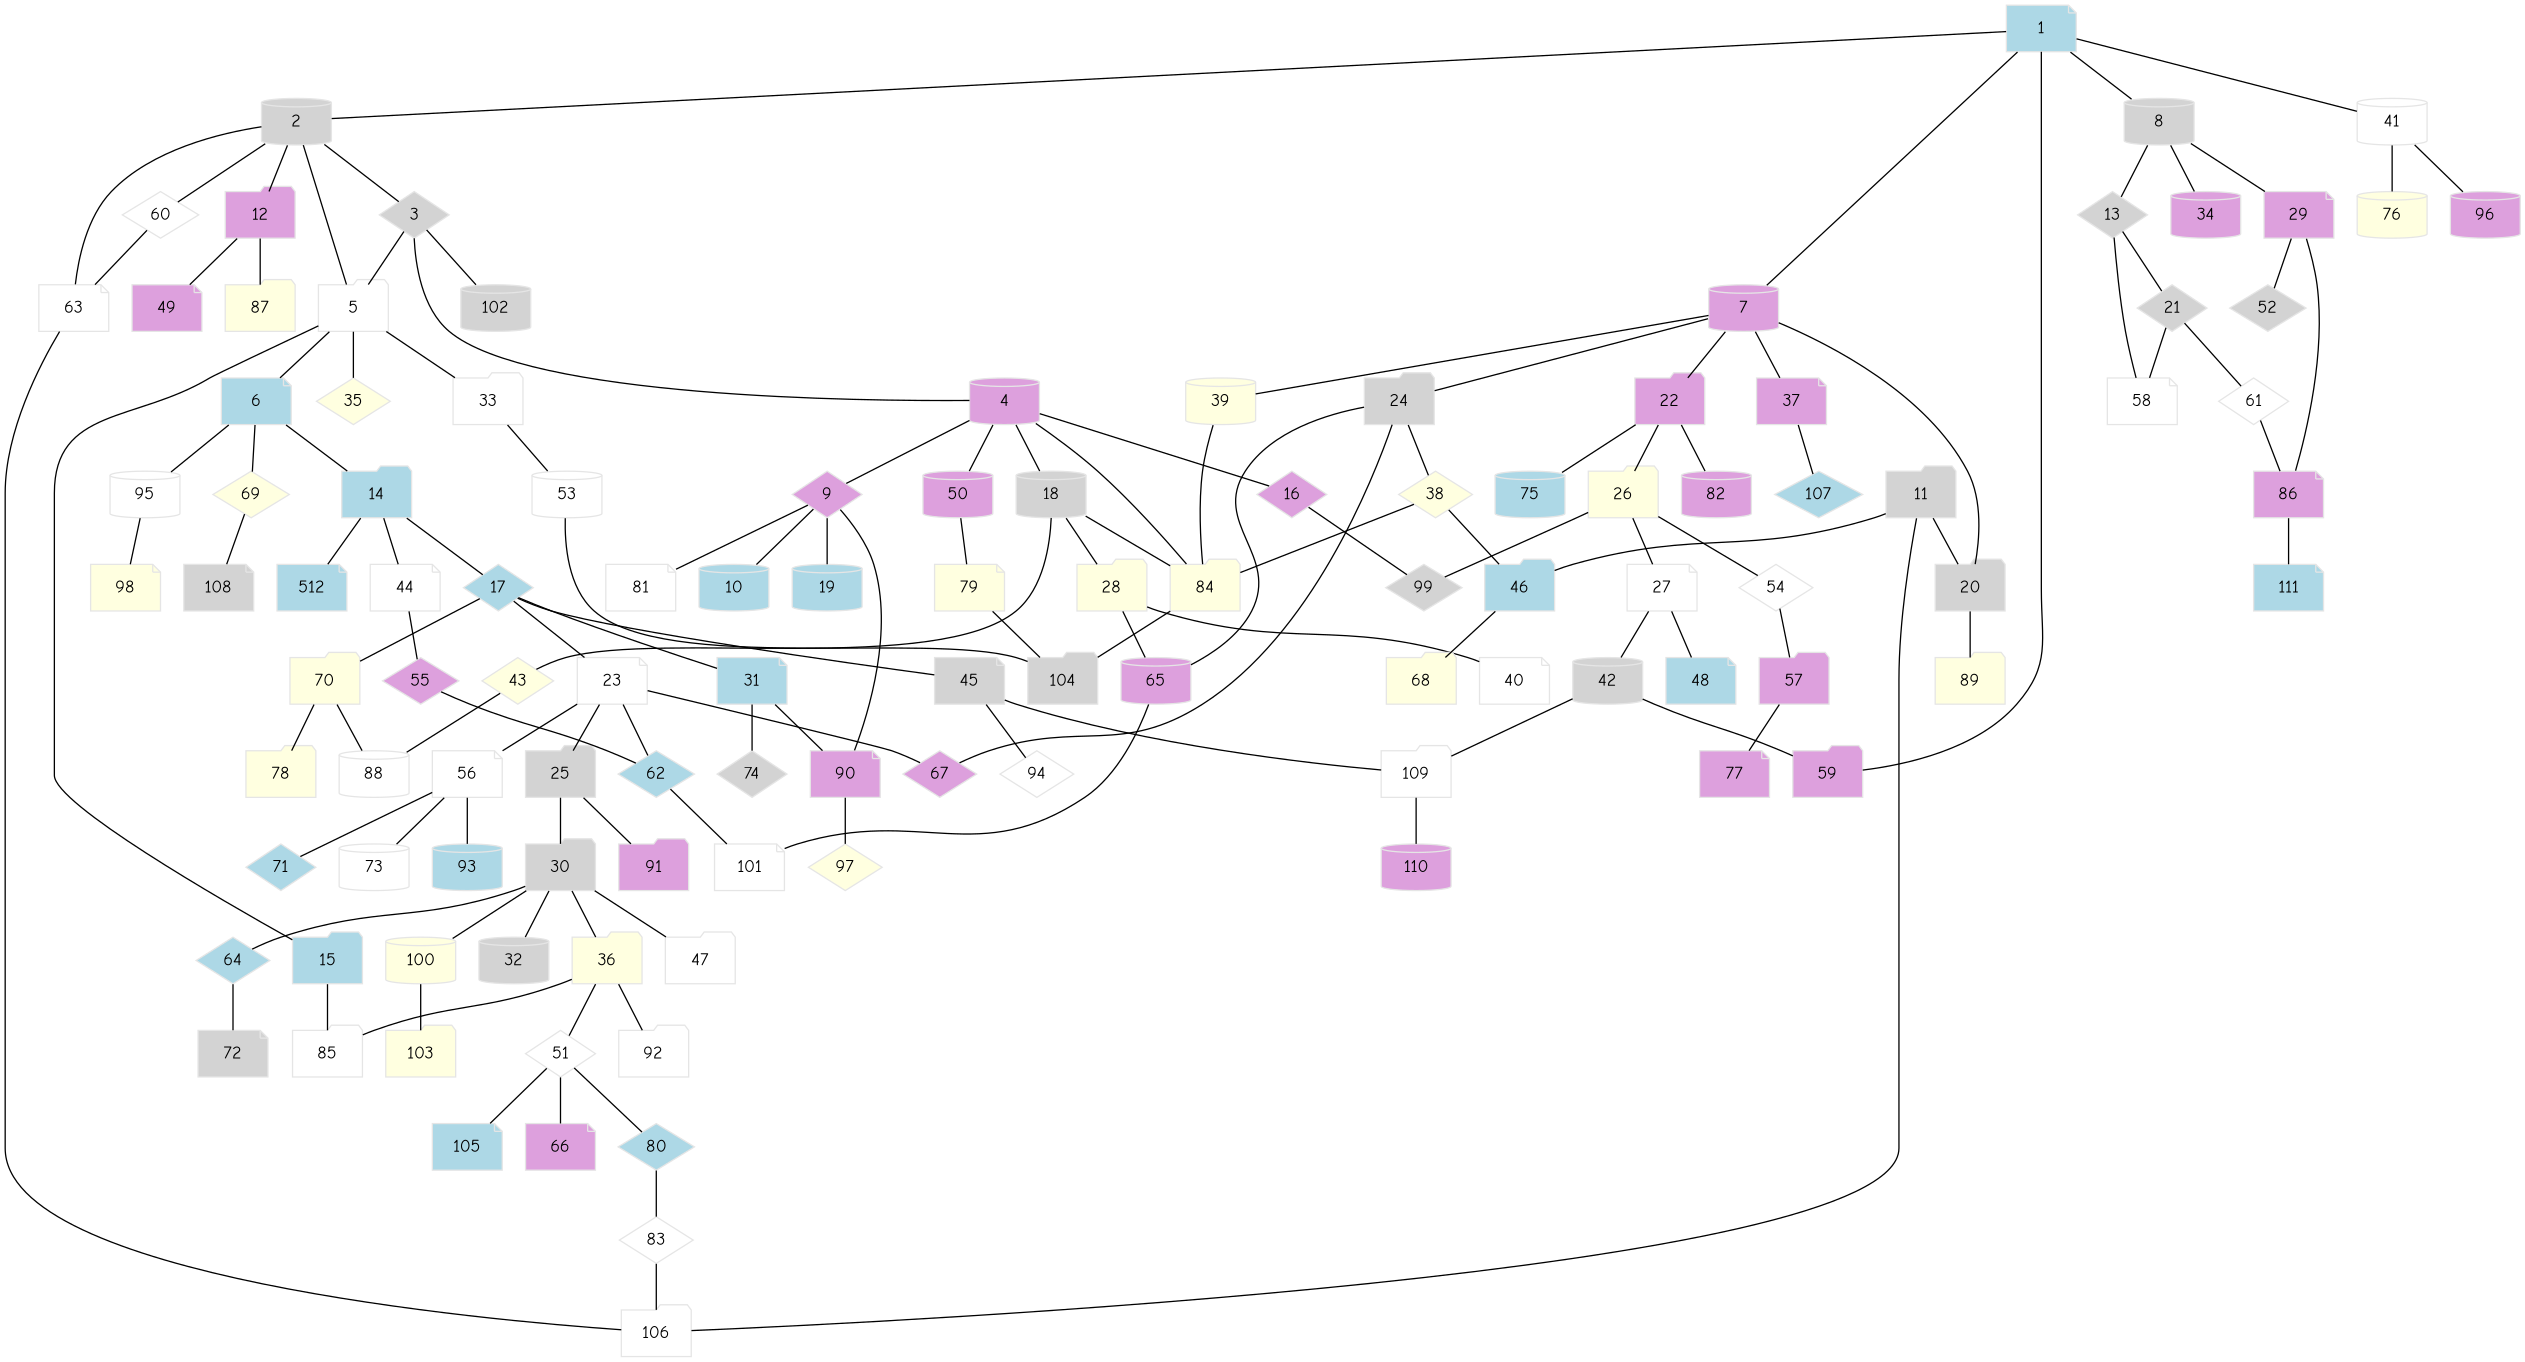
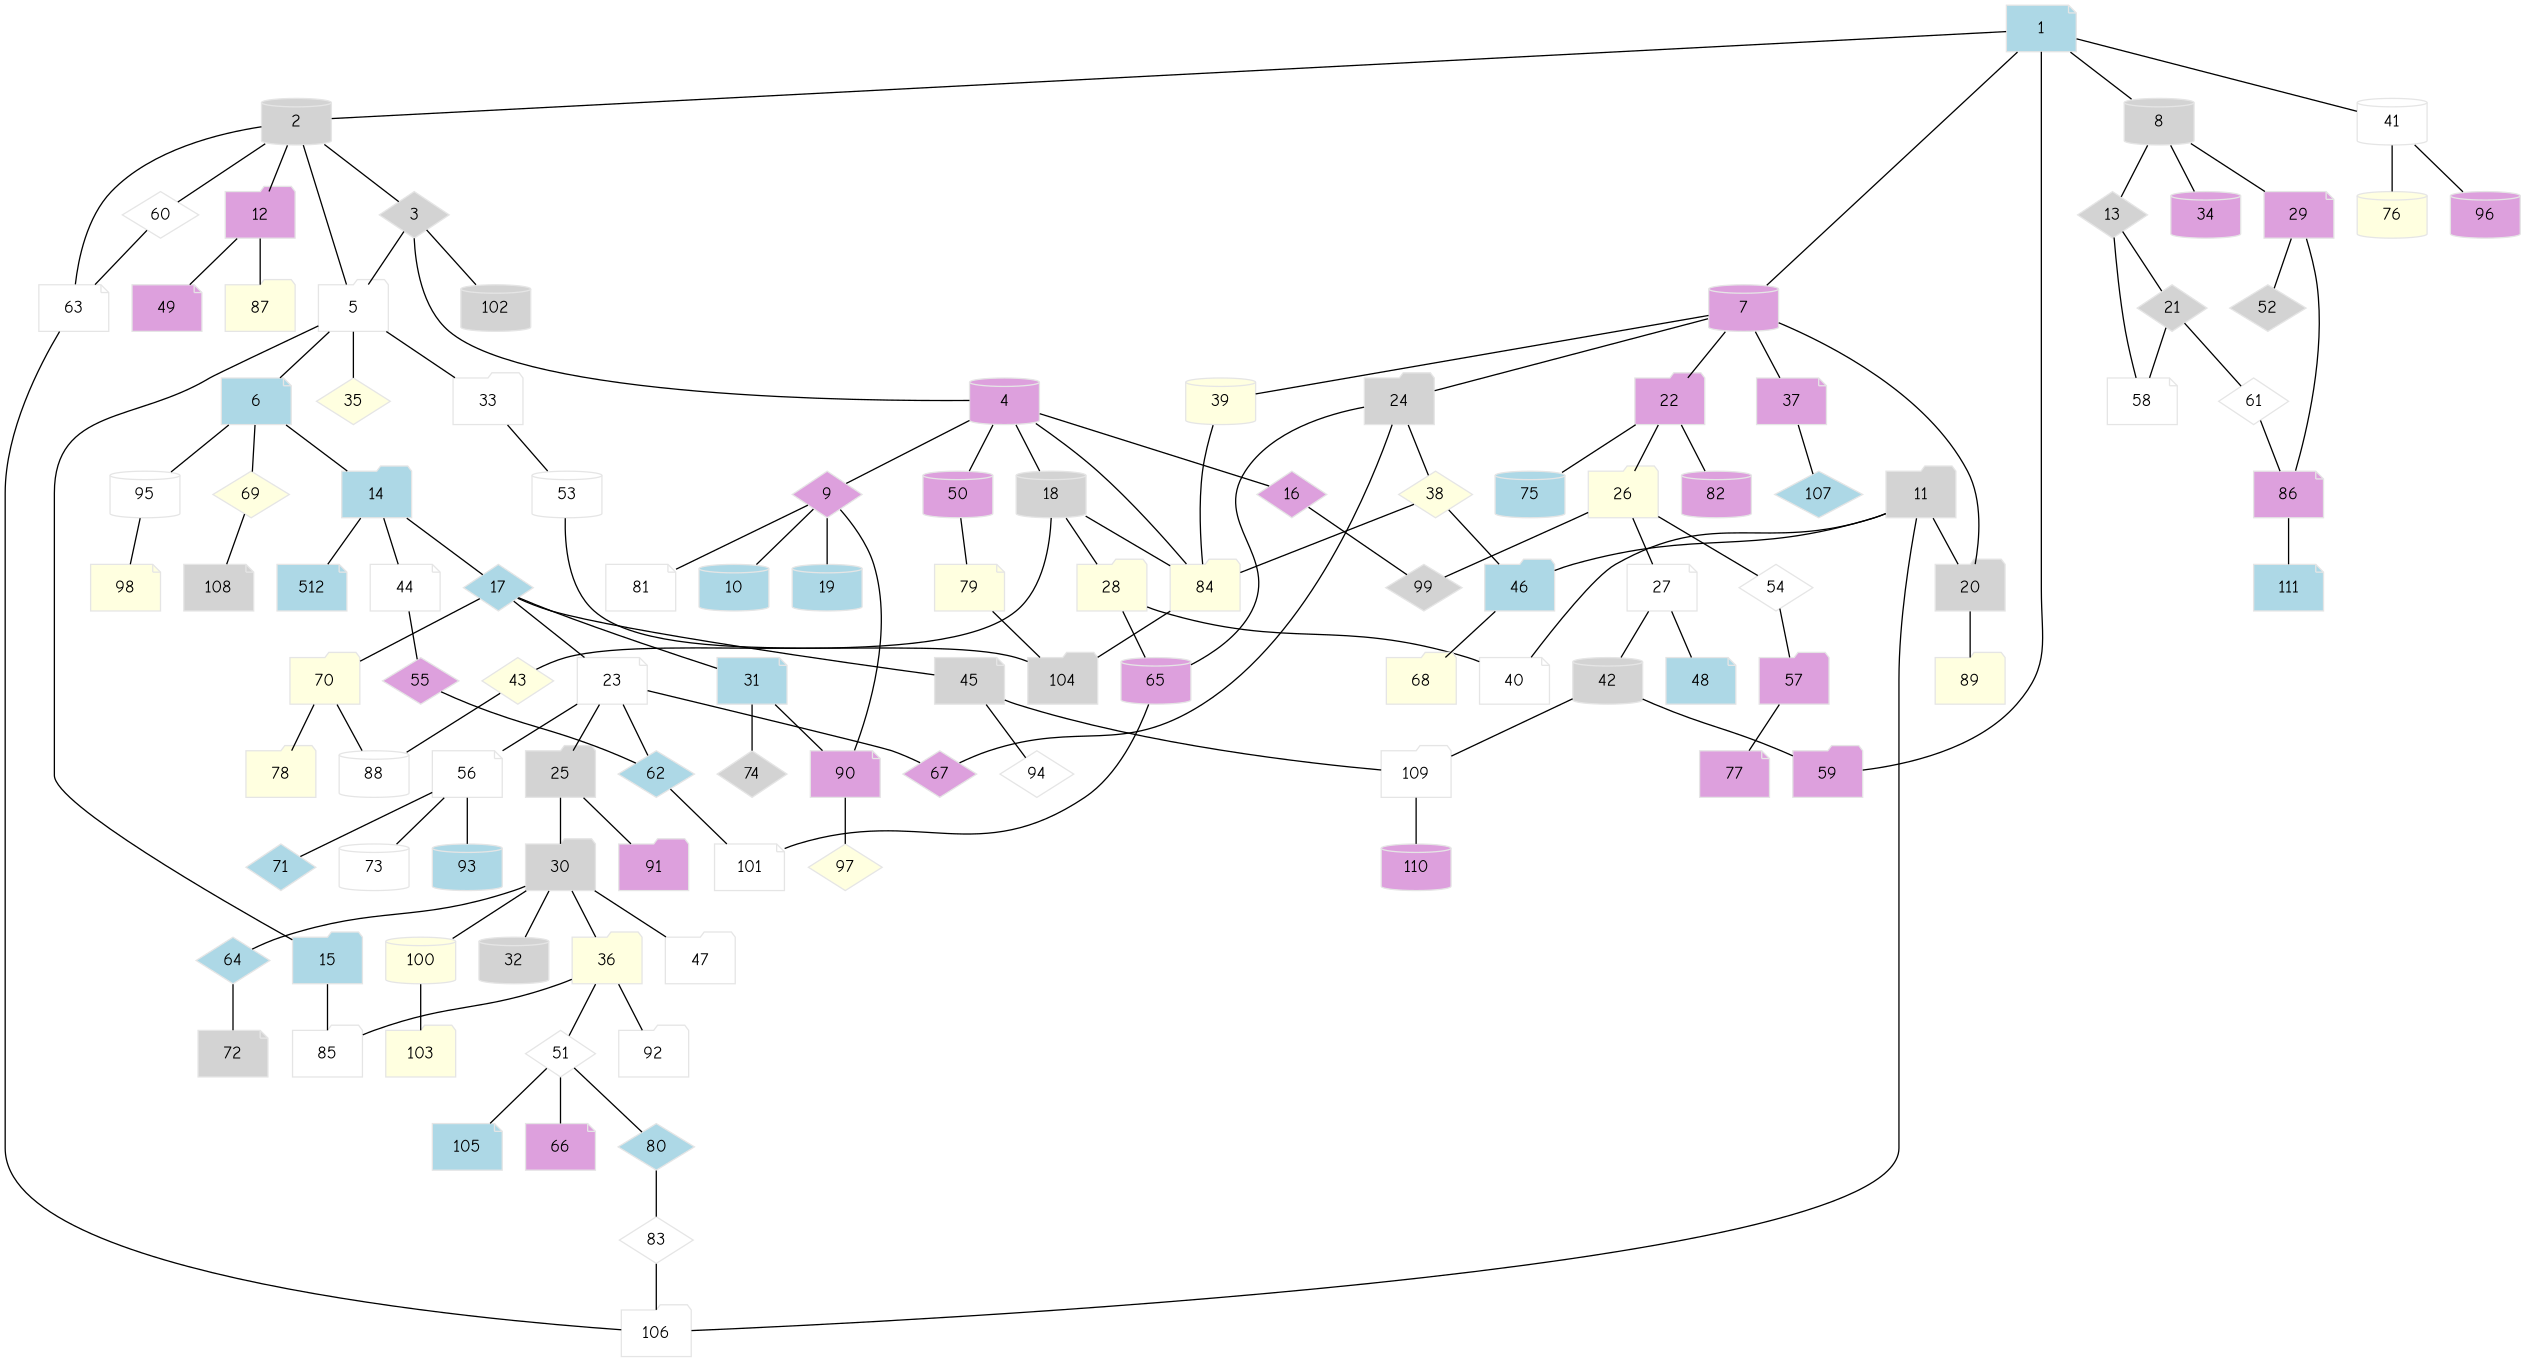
none -> (1706, 535)
